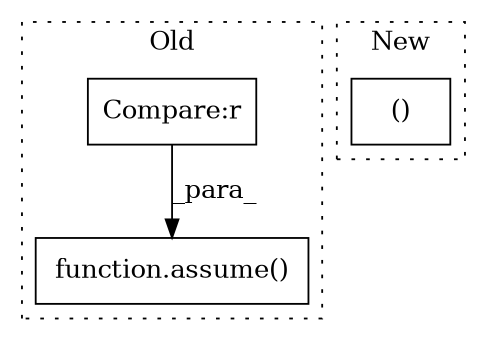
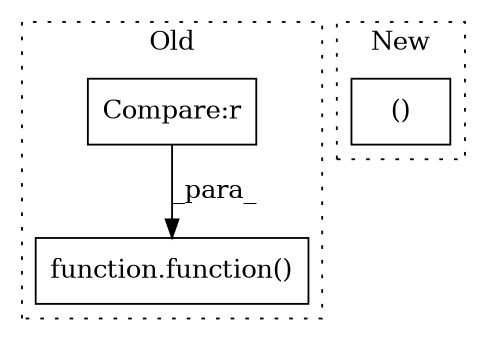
(172, 271) -> (172, 271)
